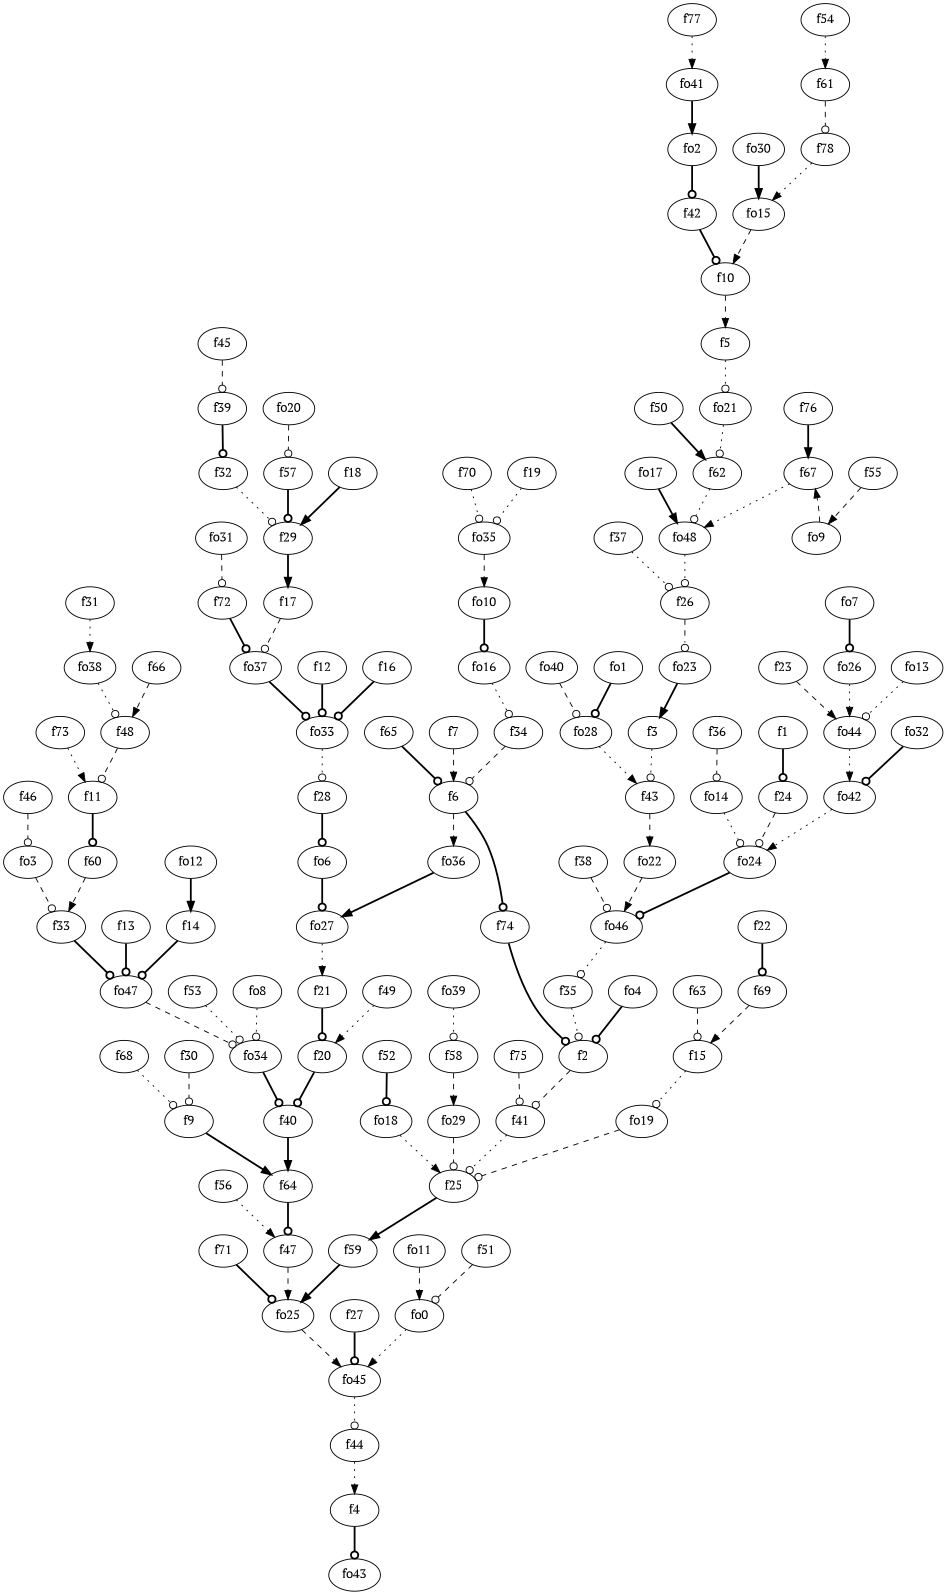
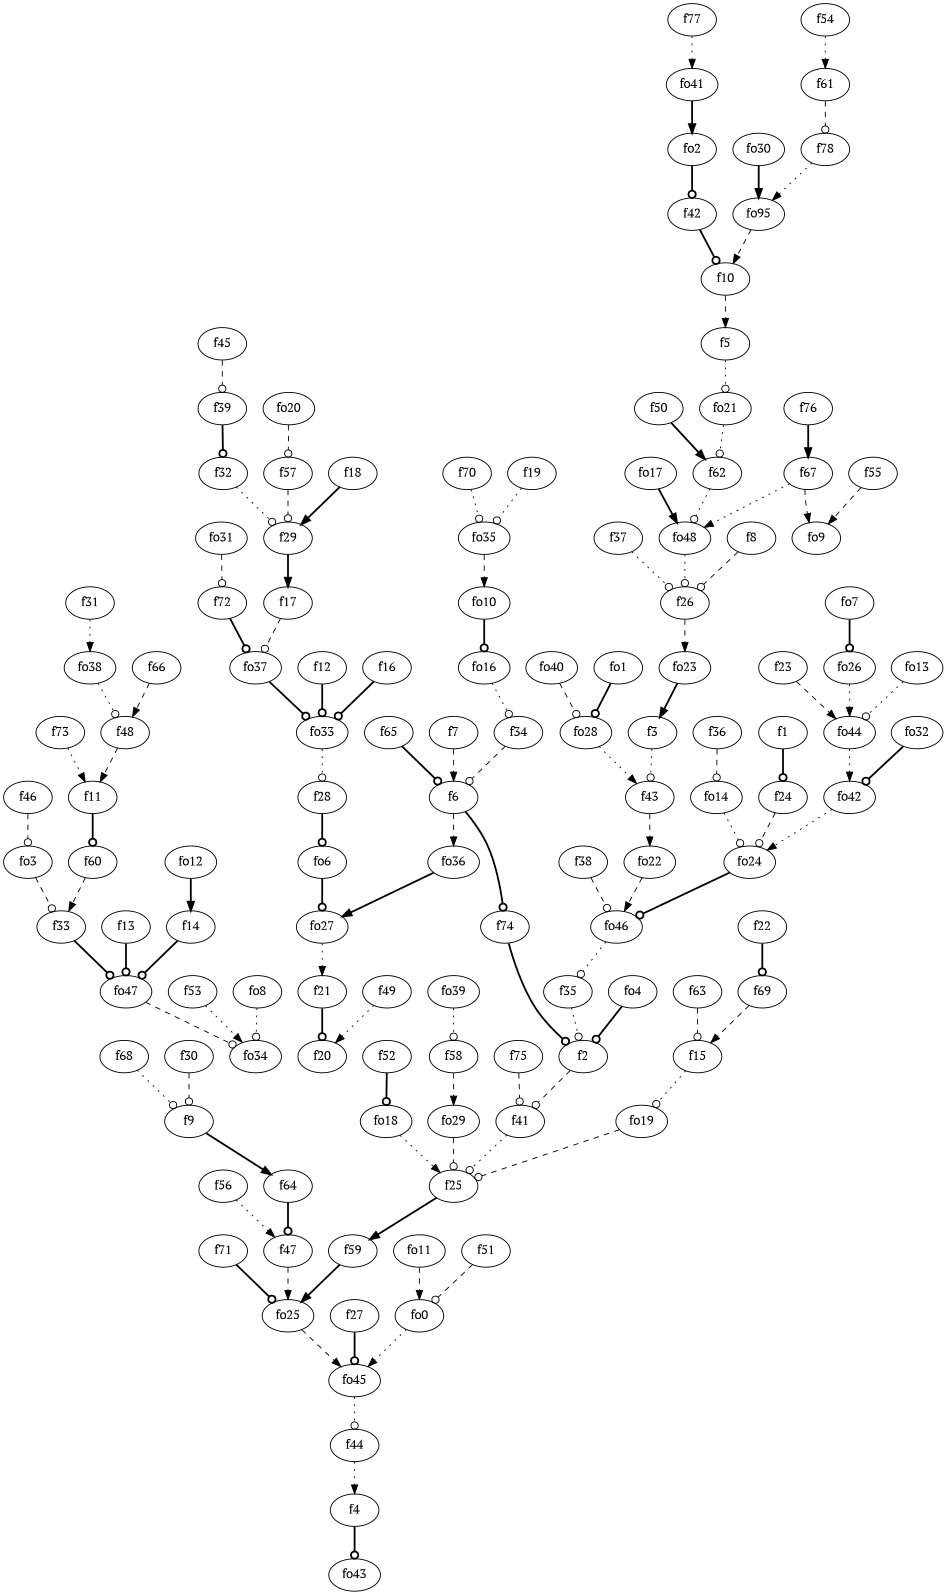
(759, 214) -> (759, 214)
(288, 502) -> (288, 502)
(819, 510) -> (806, 502)
none -> (751, 538)
(685, 631) -> (685, 631)
(111, 761) -> (111, 761)
(221, 1021) -> (221, 1021)
(288, 1121) -> none
